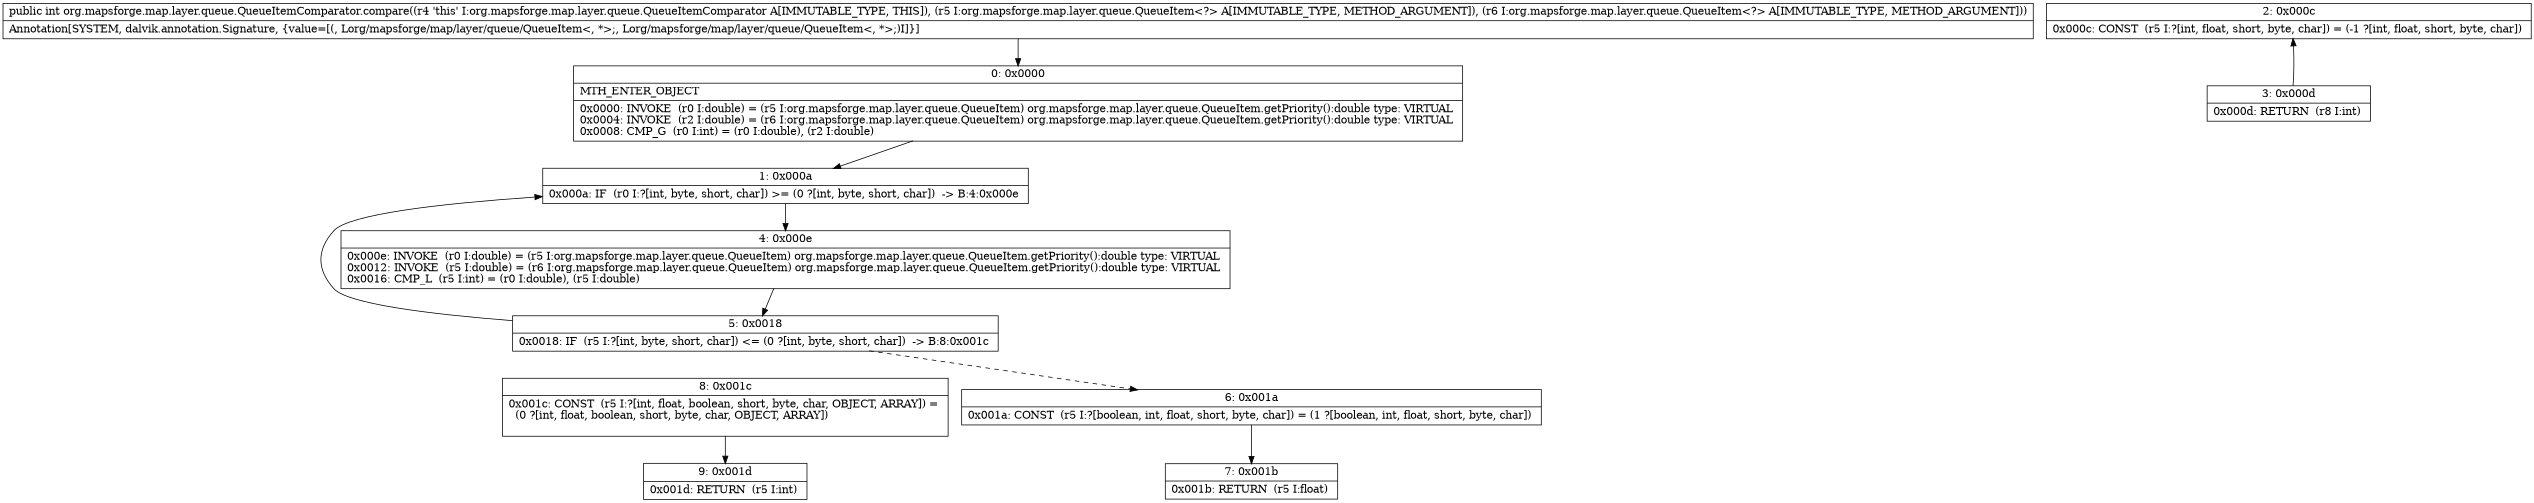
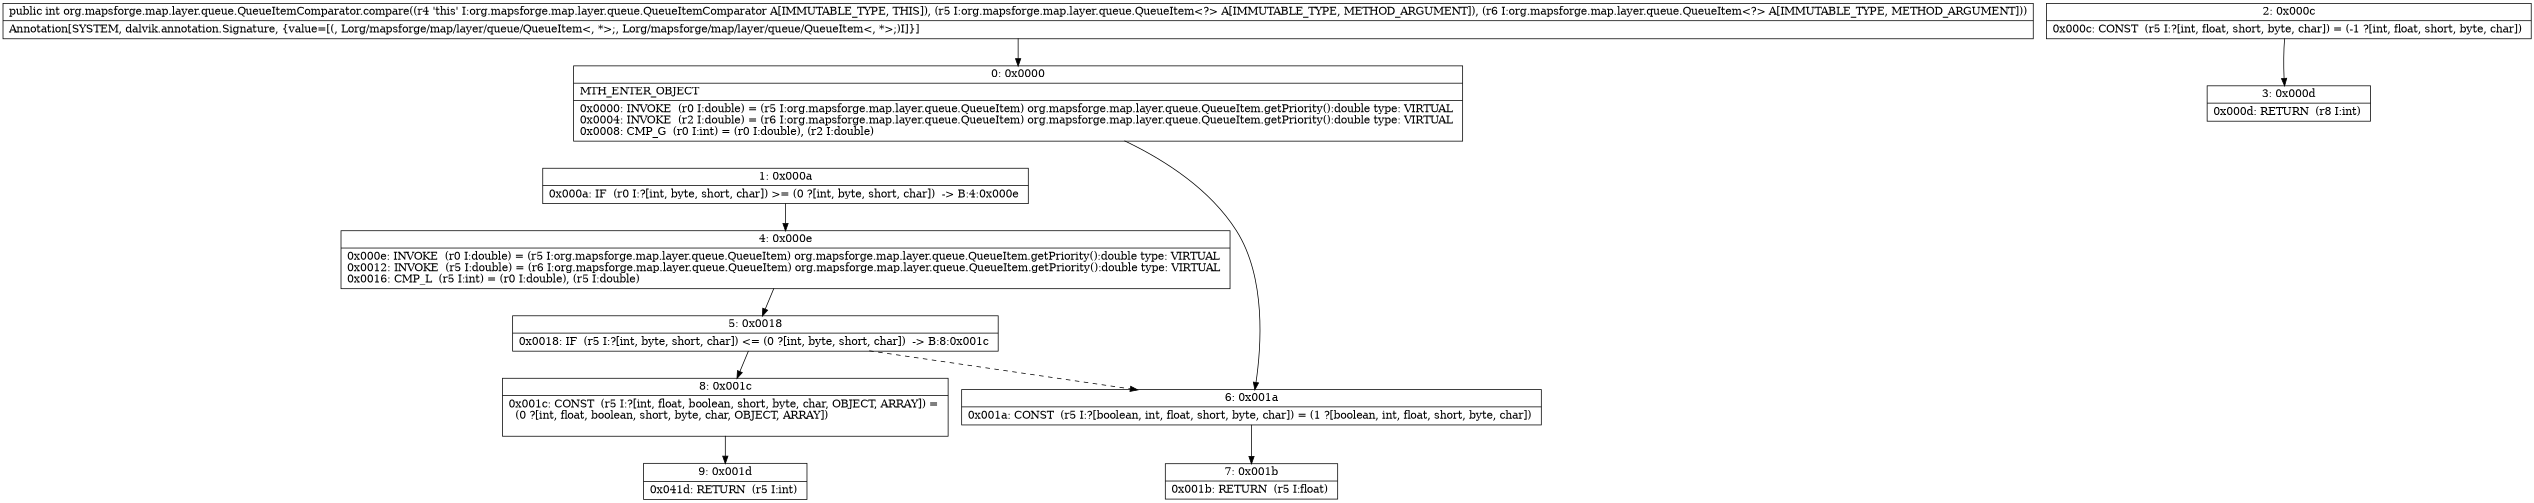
(2294, 66) -> (2284, 58)
(877, 153) -> (1239, 235)
(323, 249) -> (744, 361)
(725, 490) -> (725, 490)
